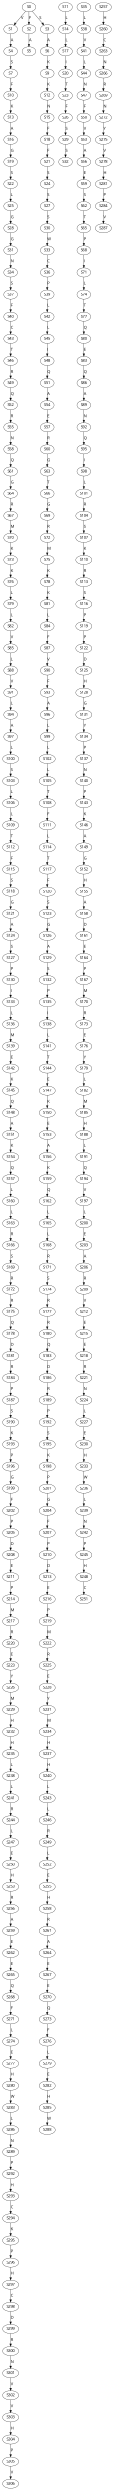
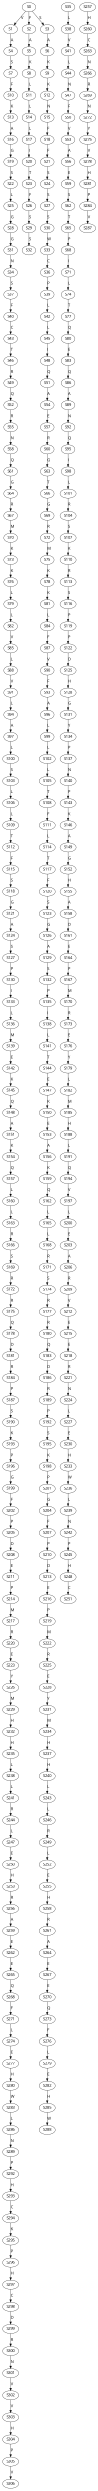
none -> (29, 73)
